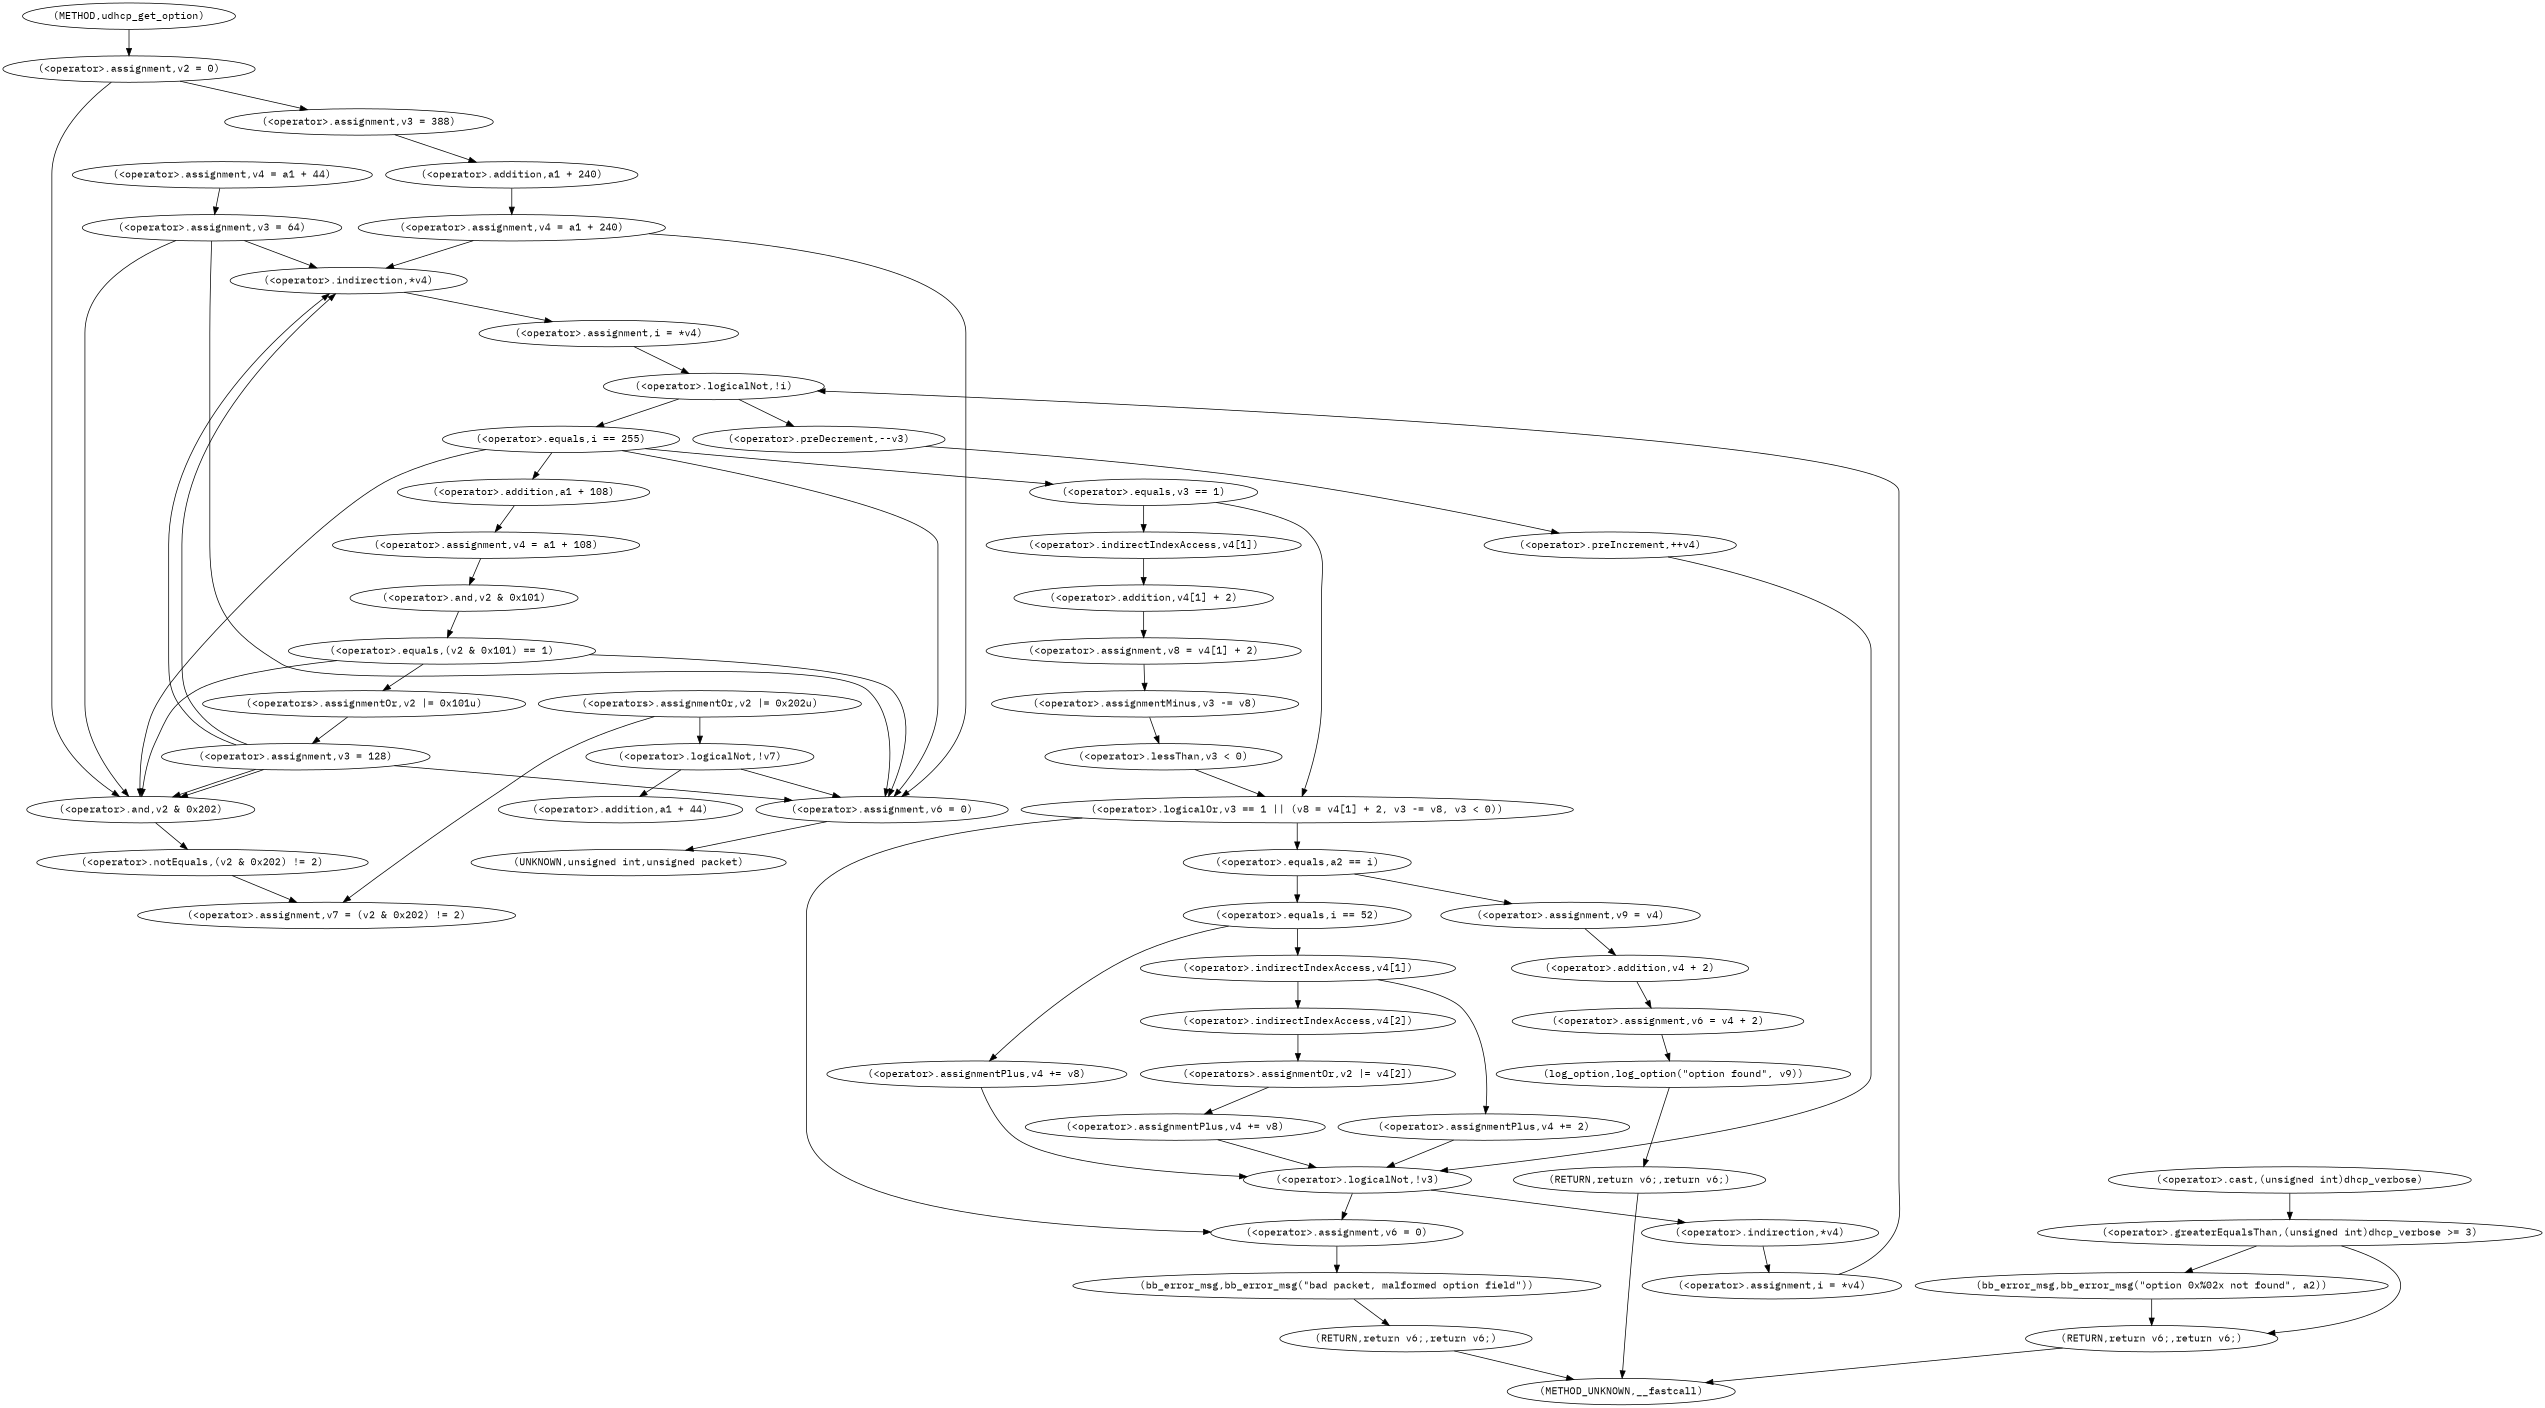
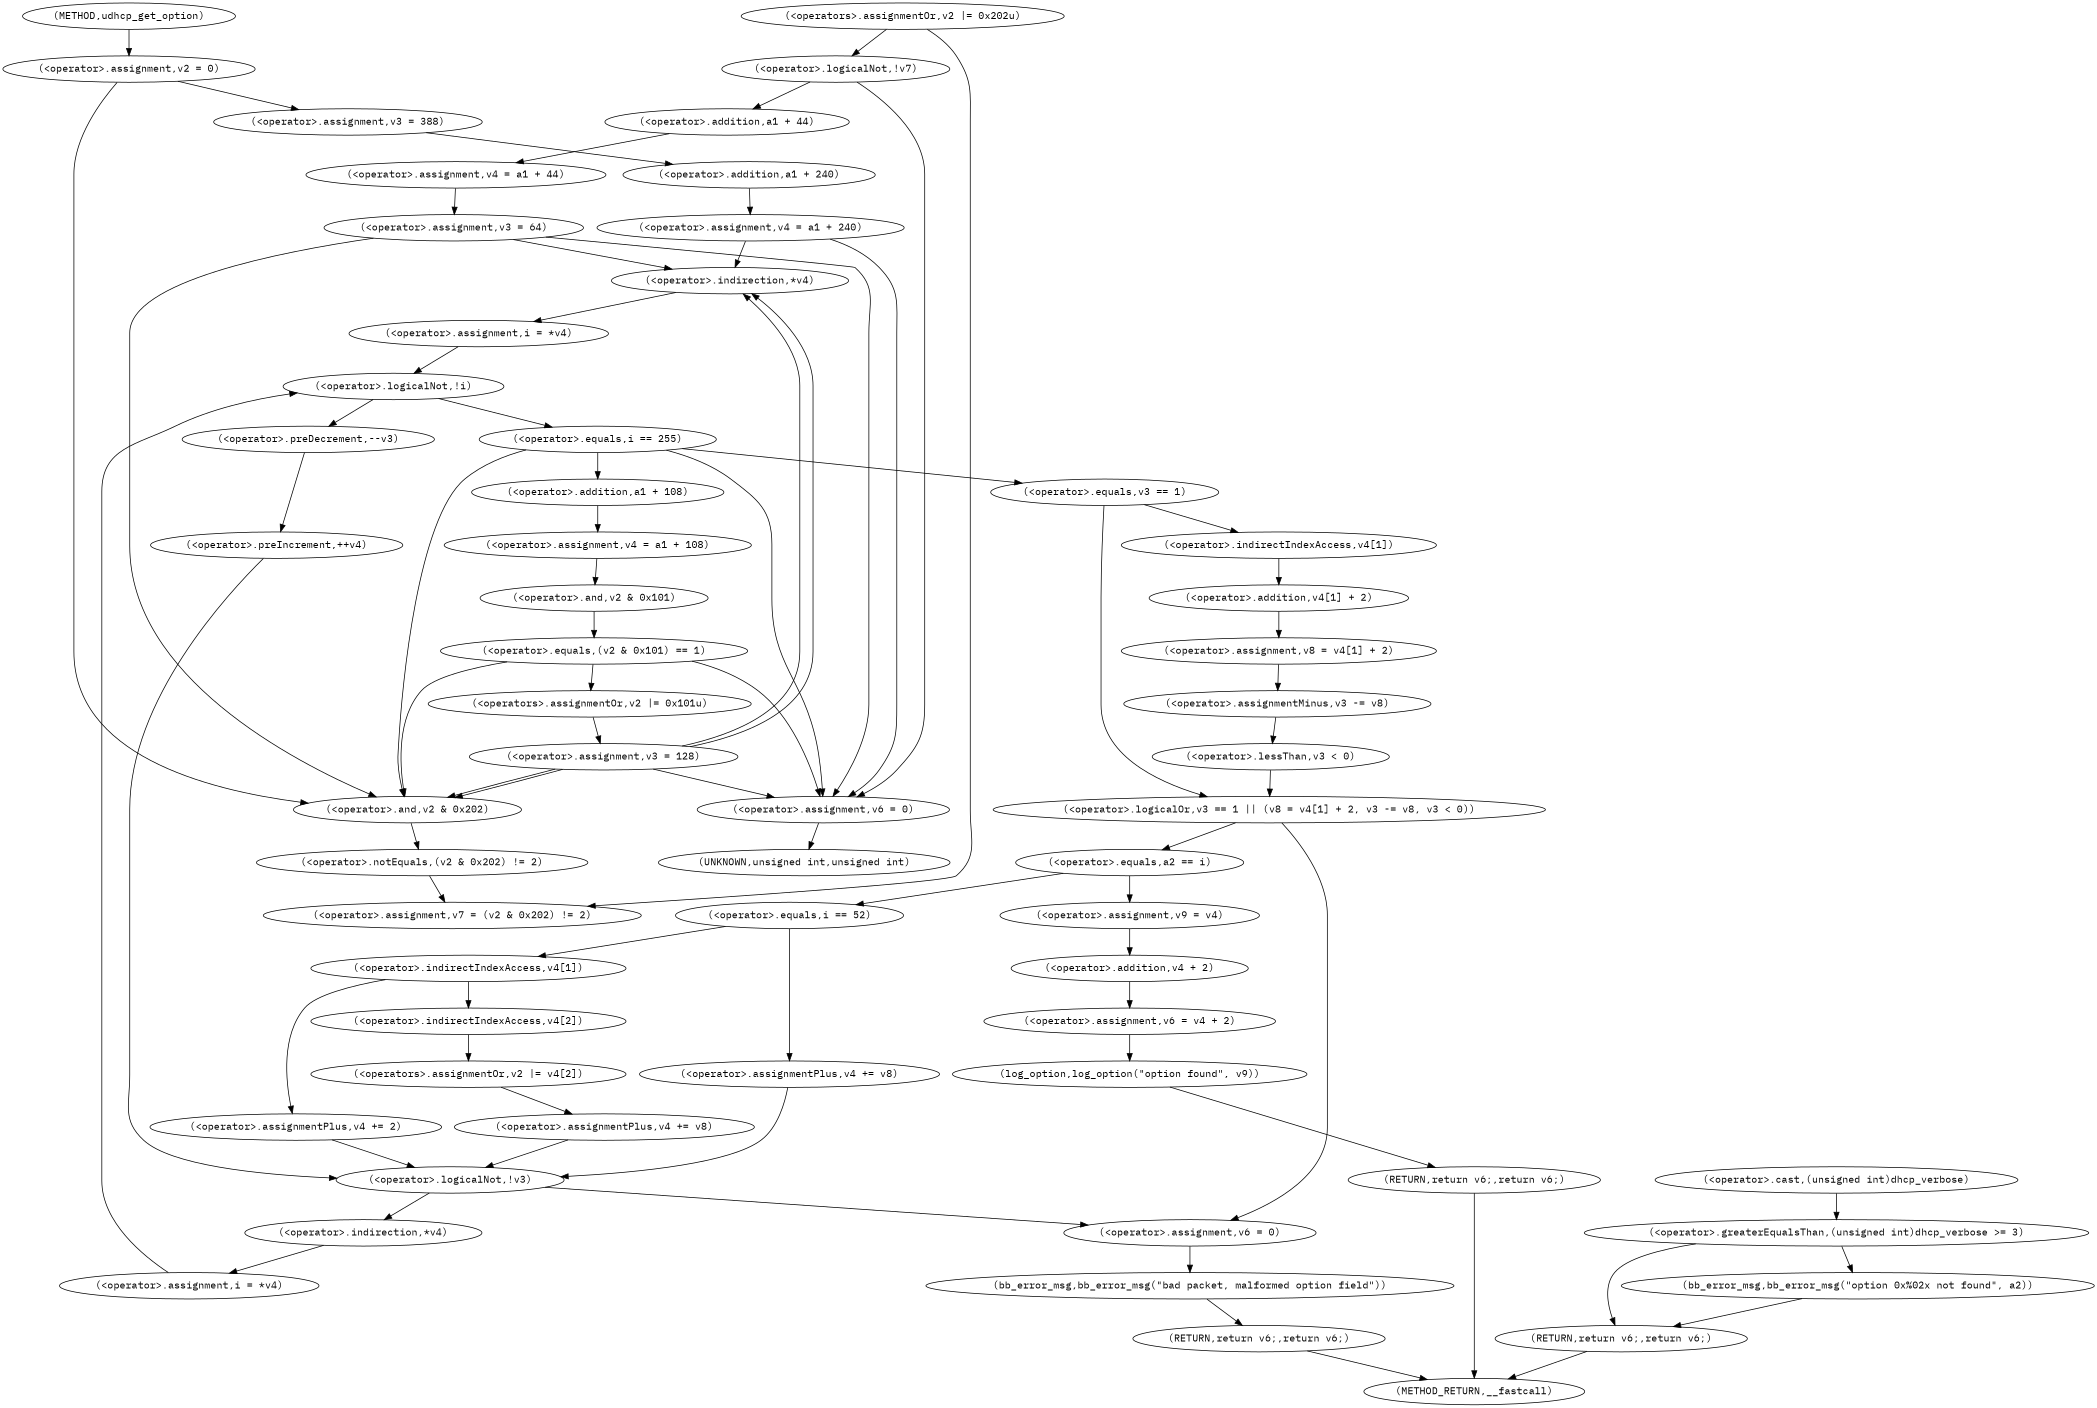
none -> (596, 148)
(629, 863) -> (804, 863)
(1621, 1392) -> (1474, 1392)
